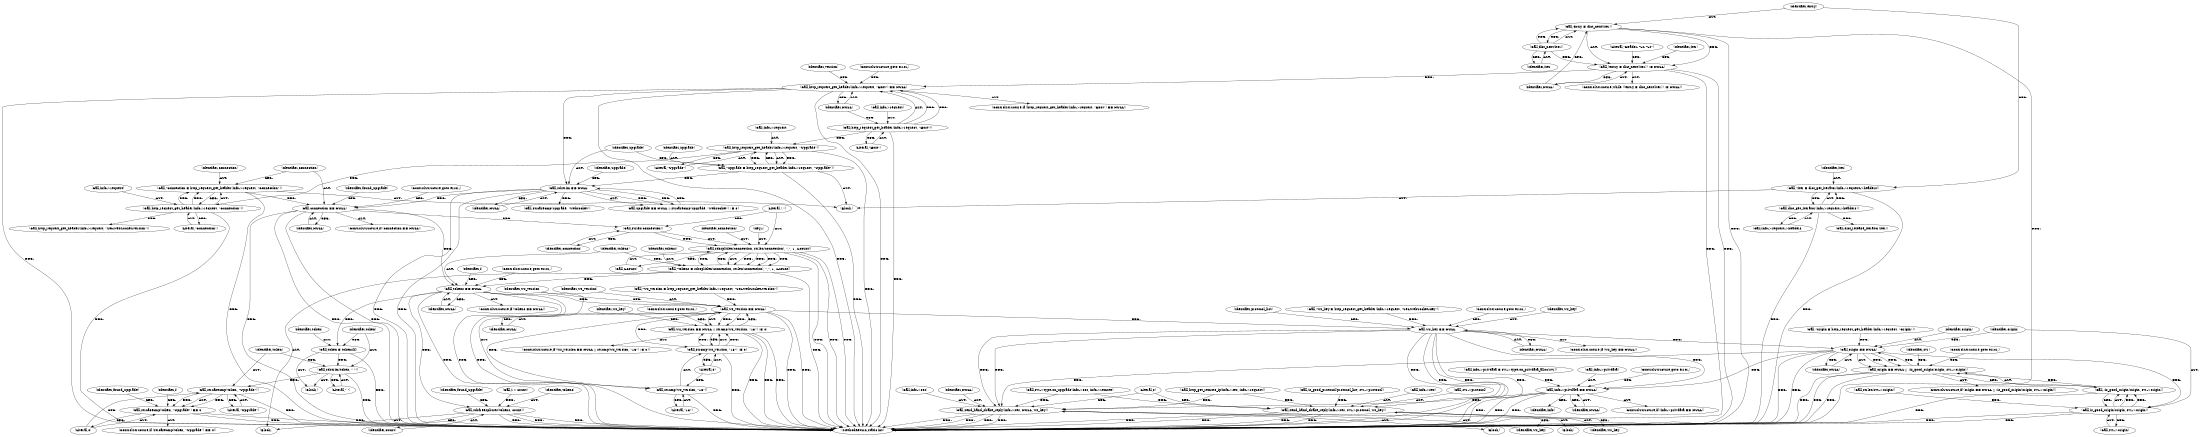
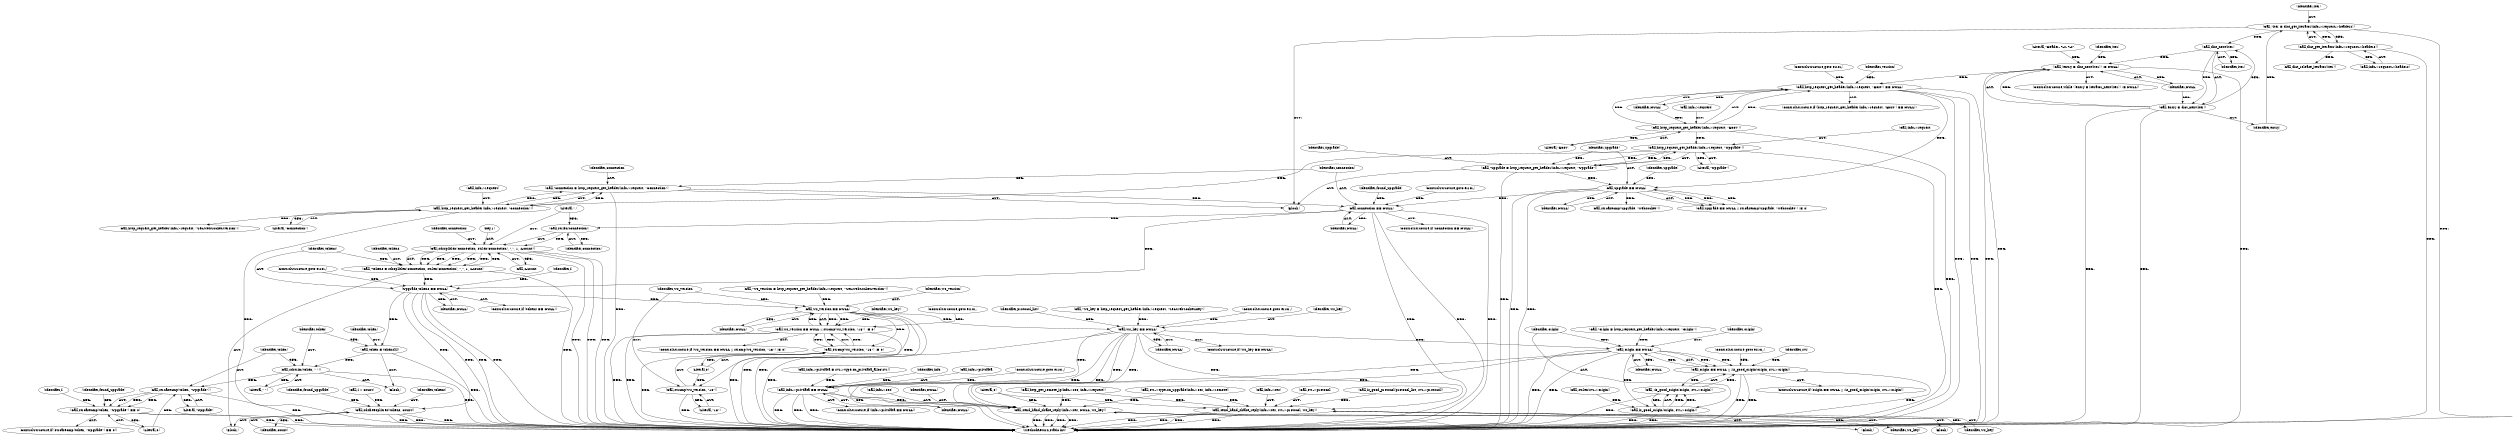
(1701, 16) -> (2225, 118)
none -> (2254, 35)
(1632, 87) -> (2086, 87)
(569, 188) -> (1626, 188)
(464, 289) -> (425, 289)
(1558, 400) -> (872, 380)
(2115, 430) -> none
